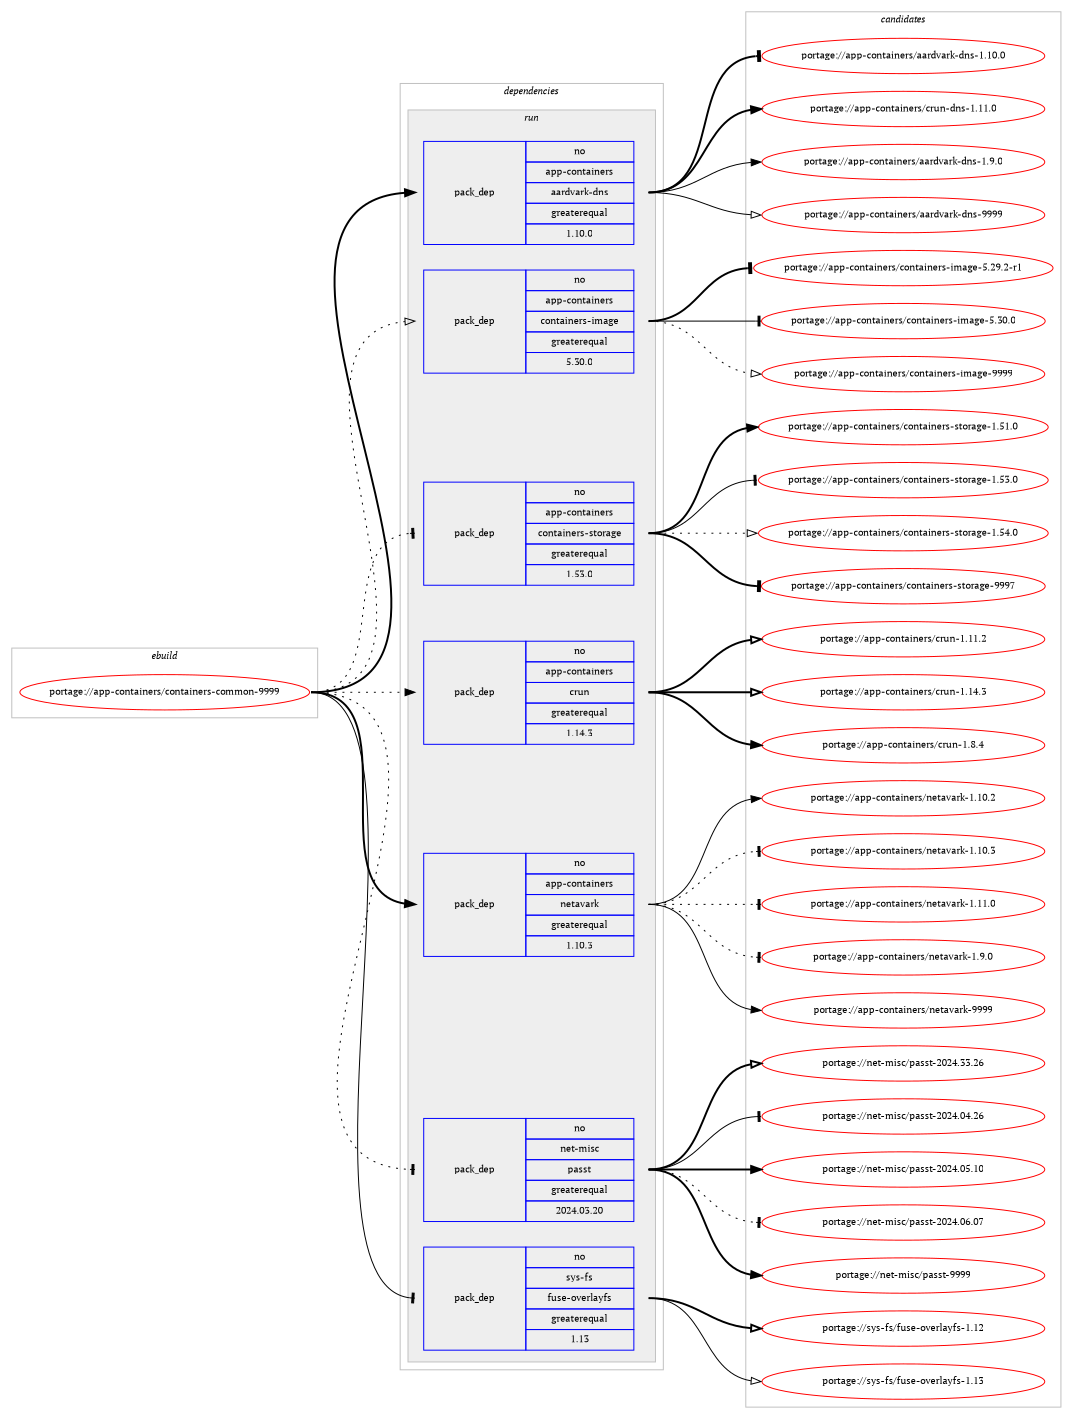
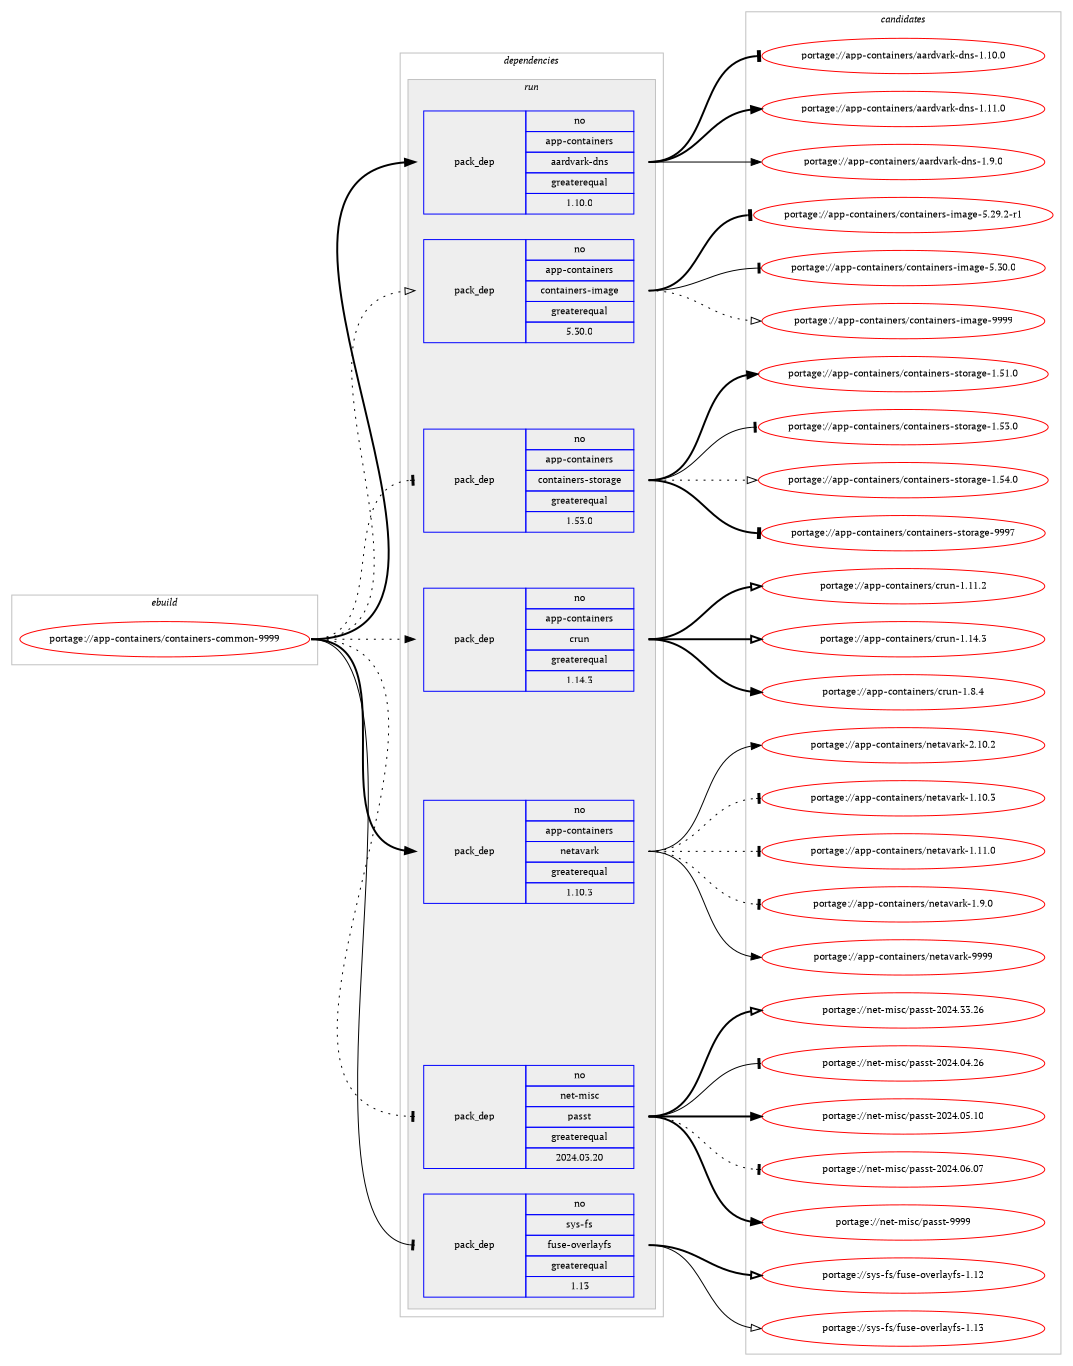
(903, 109) -> (903, 109)
(903, 215) -> none
(903, 798) -> (903, 745)
